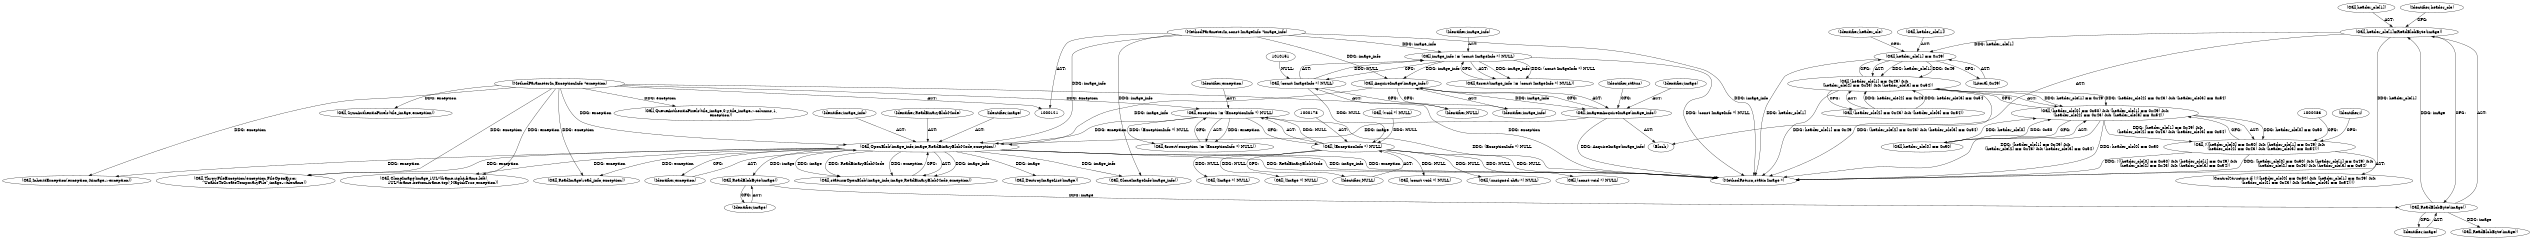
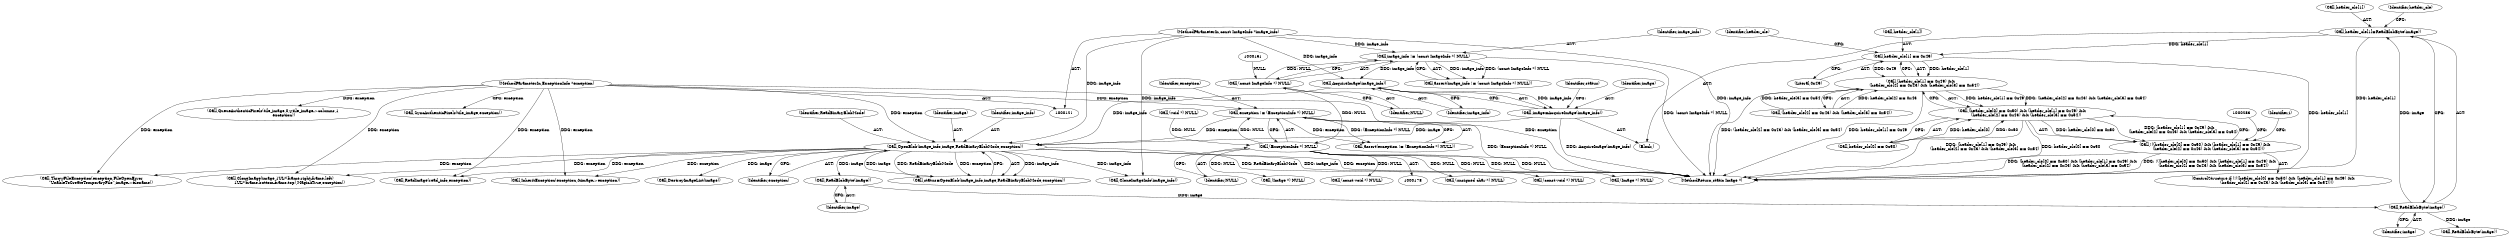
(1281, 57) -> (1253, 57)
(440, 98) -> (508, 98)
(1331, 128) -> (1392, 157)
